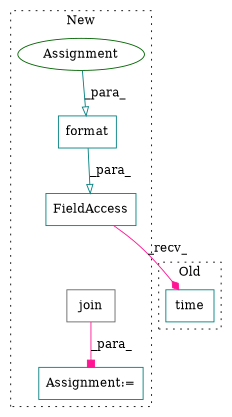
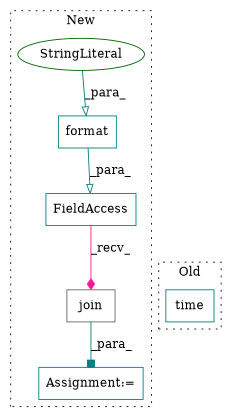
(81, 54) -> (81, 54)
(145, 251) -> (91, 252)
(91, 340) -> (91, 340)
